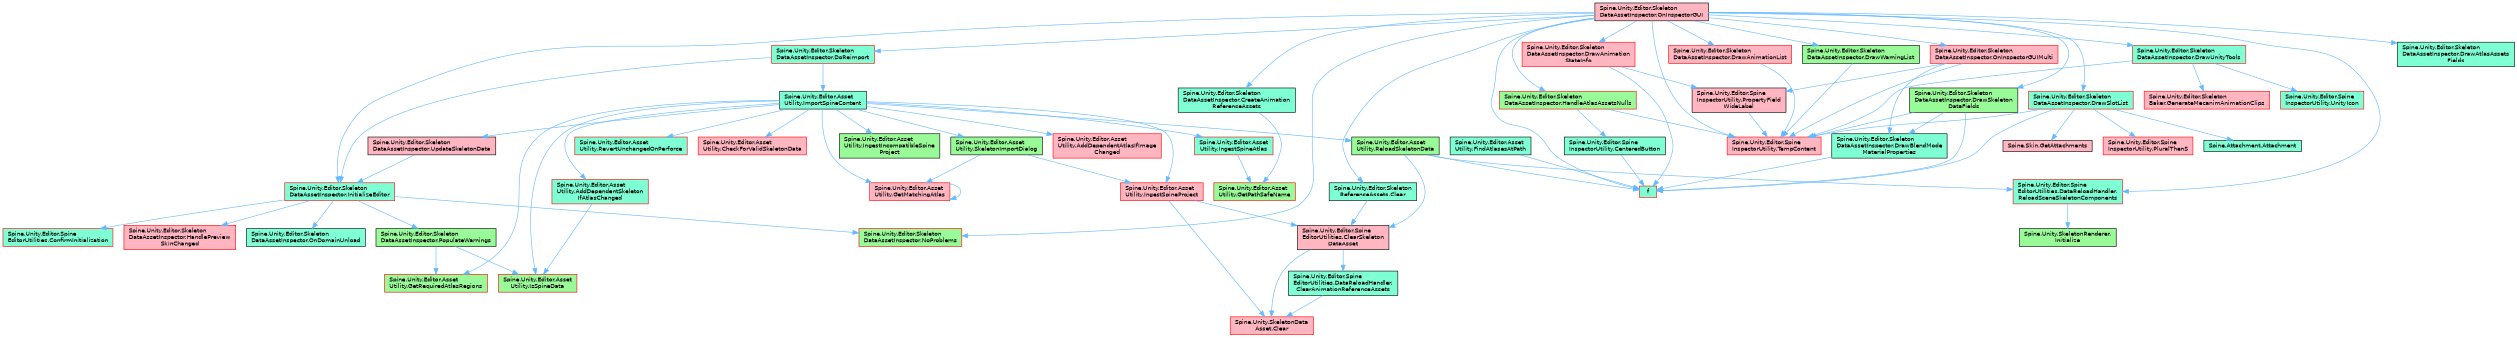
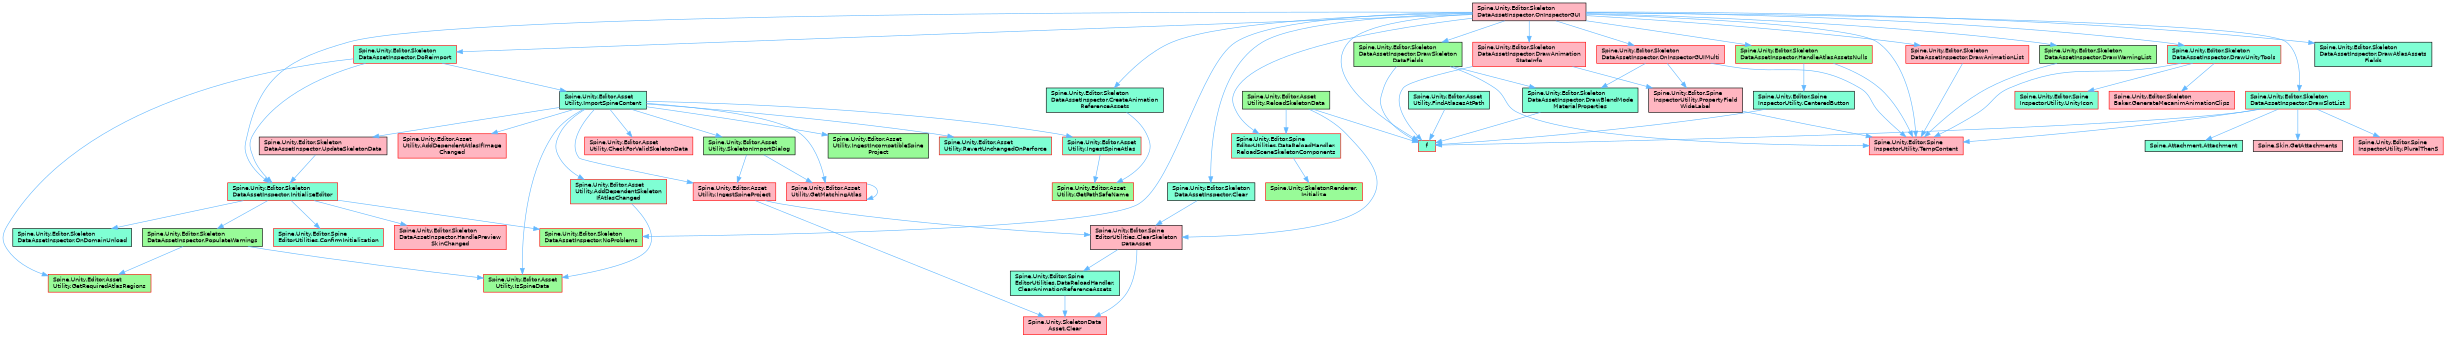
(576, 119) -> (130, 120)
(1166, 125) -> none
(1373, 192) -> (1211, 192)
(2068, 237) -> (1314, 192)
